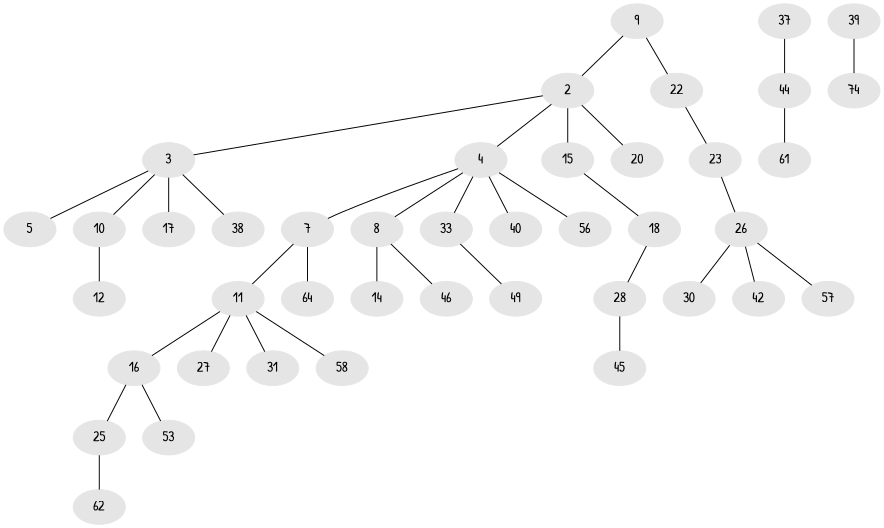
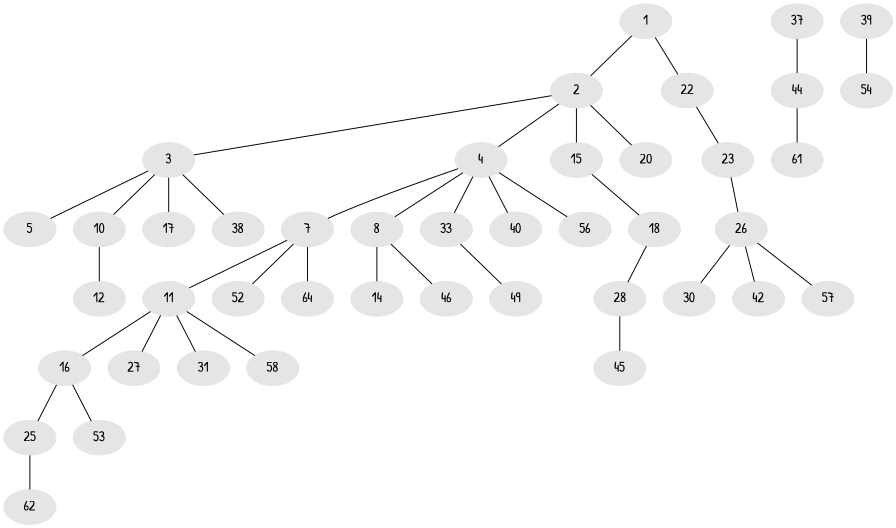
(637, 21) -> (646, 21)
(854, 91) -> (867, 91)
none -> (238, 299)
